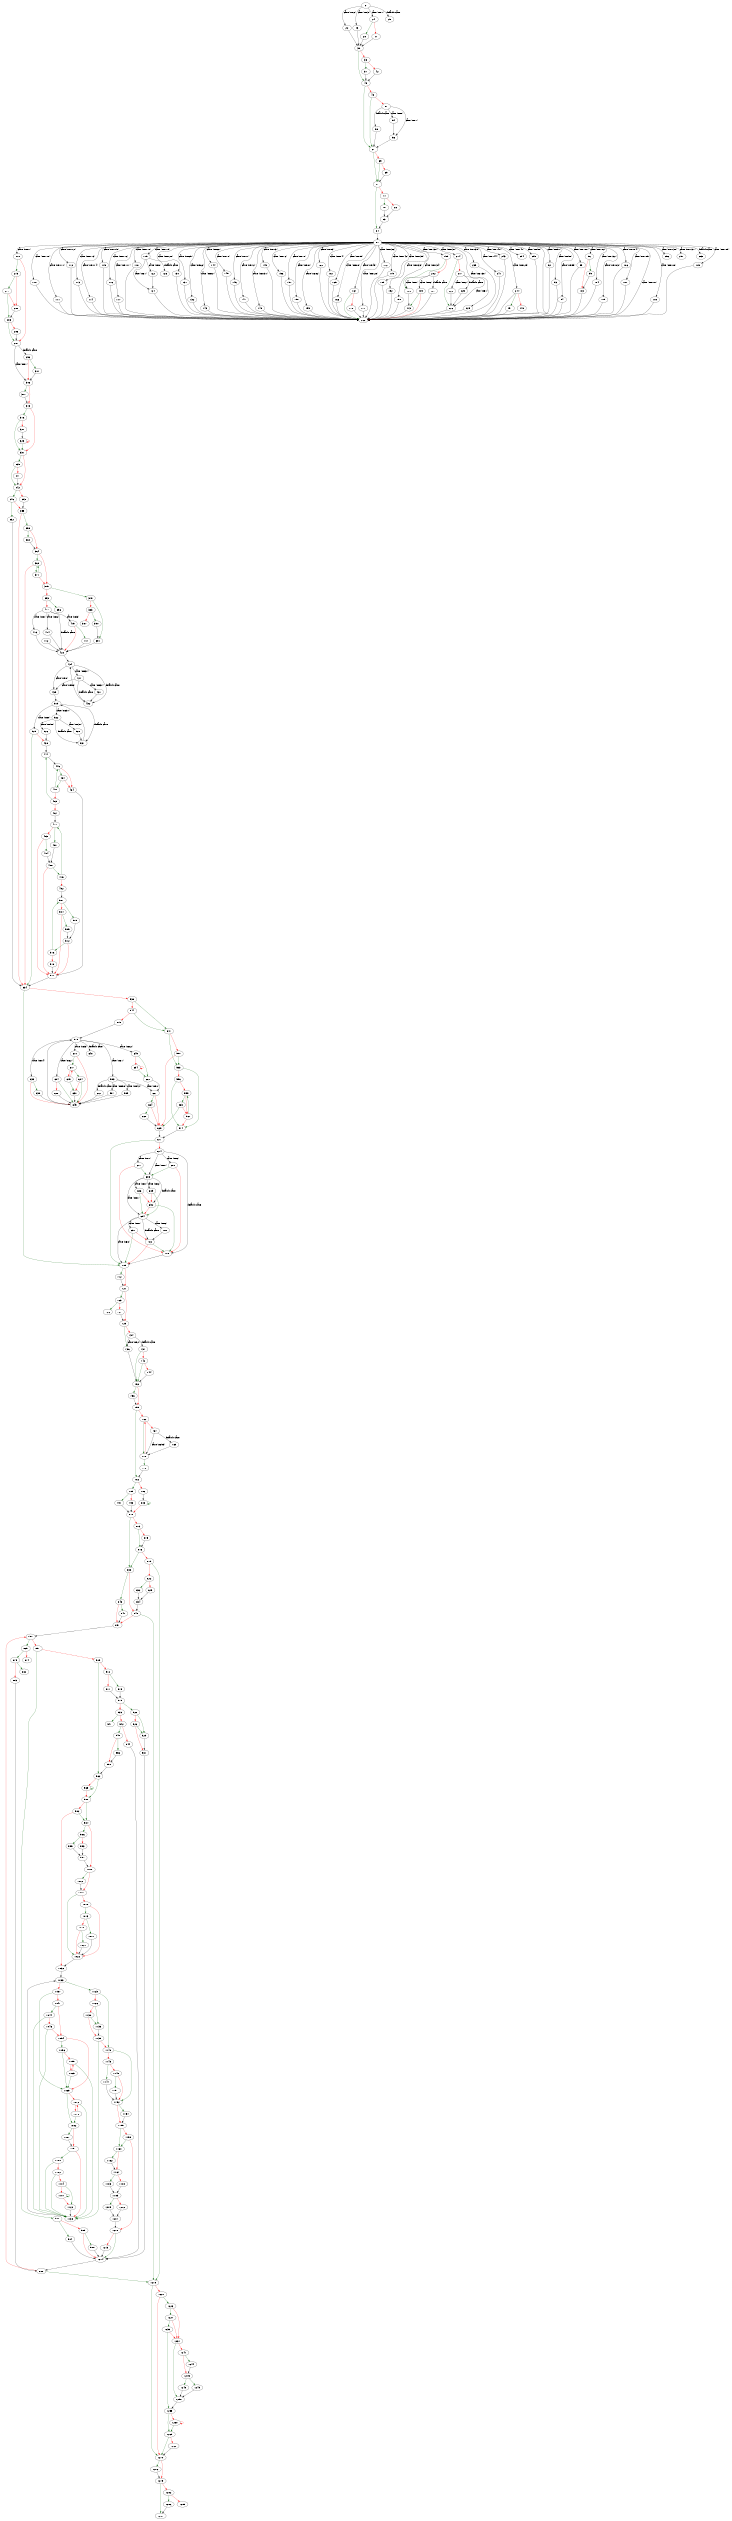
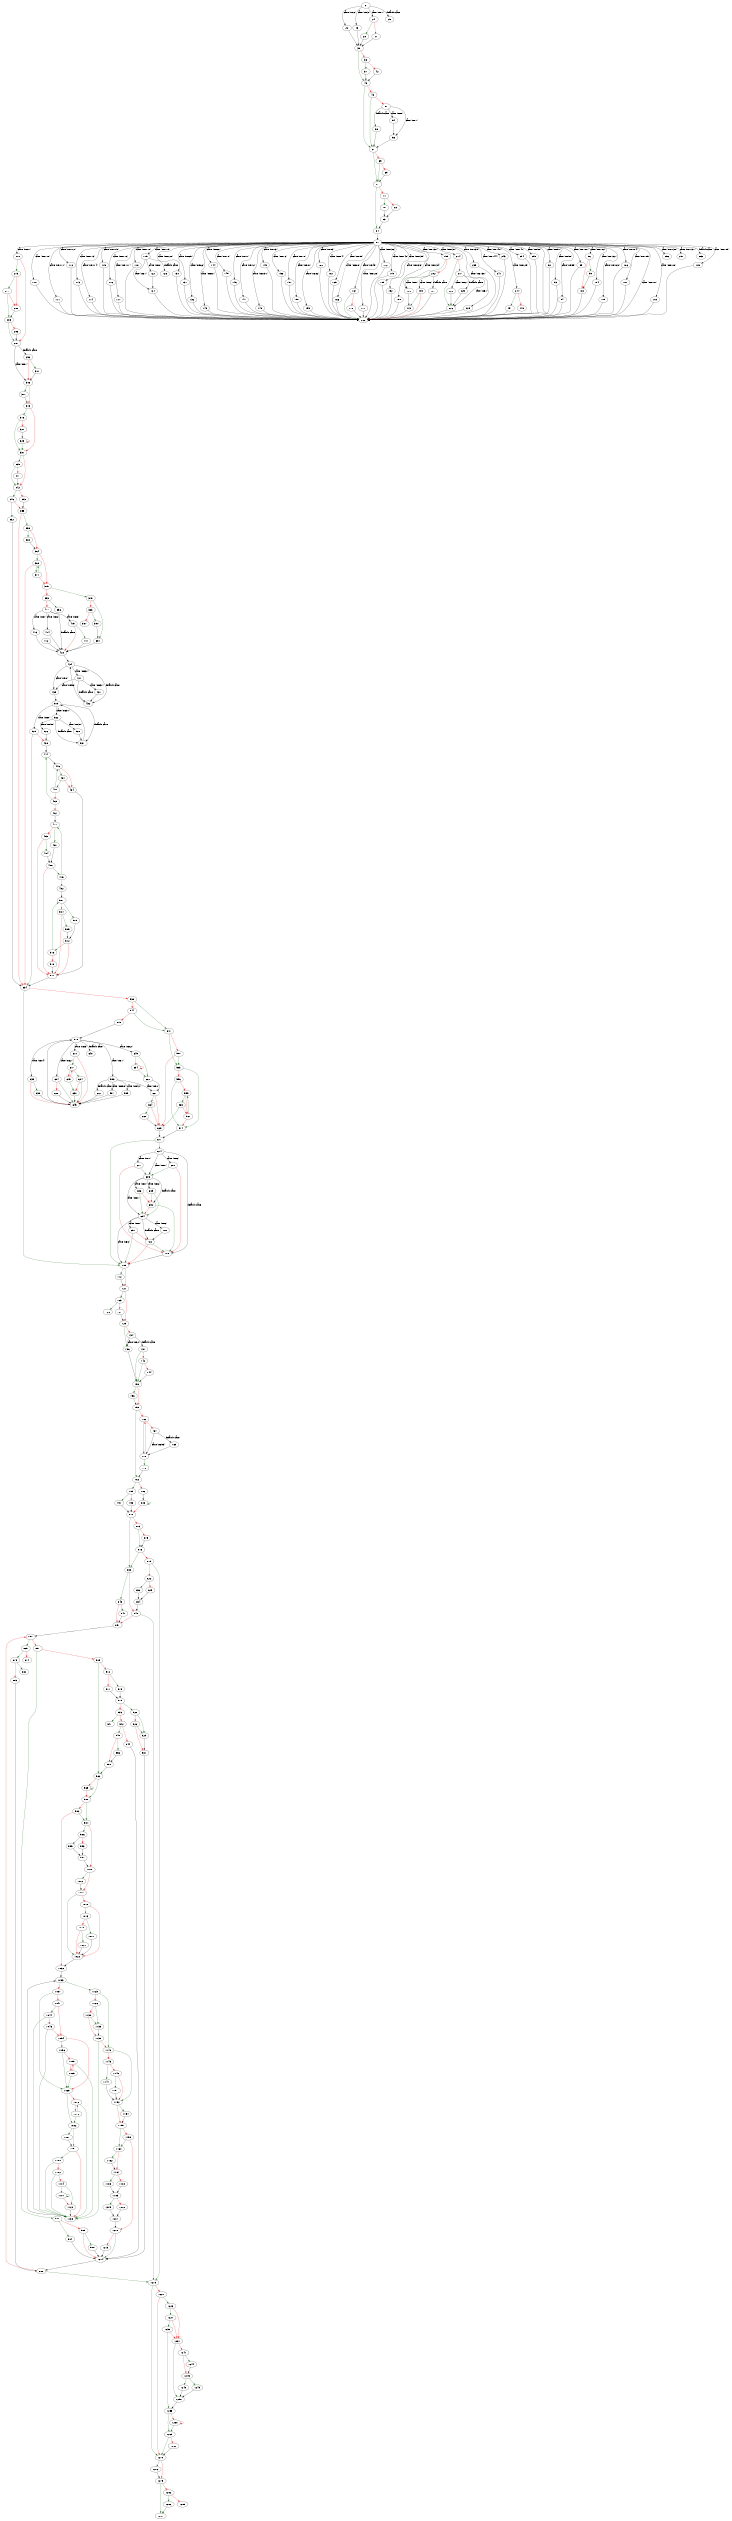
(447, 319) -> (531, 311)
